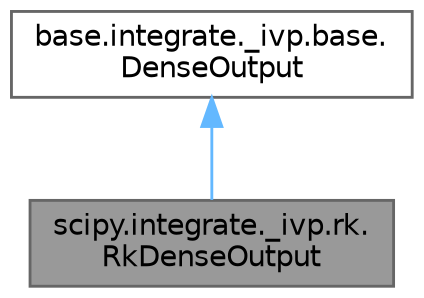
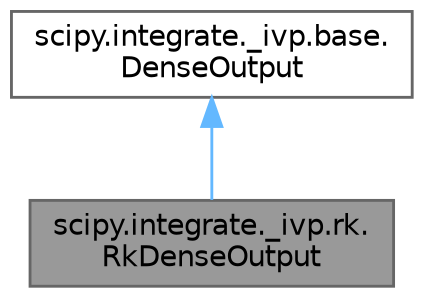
(212, 54) -> (212, 54)
